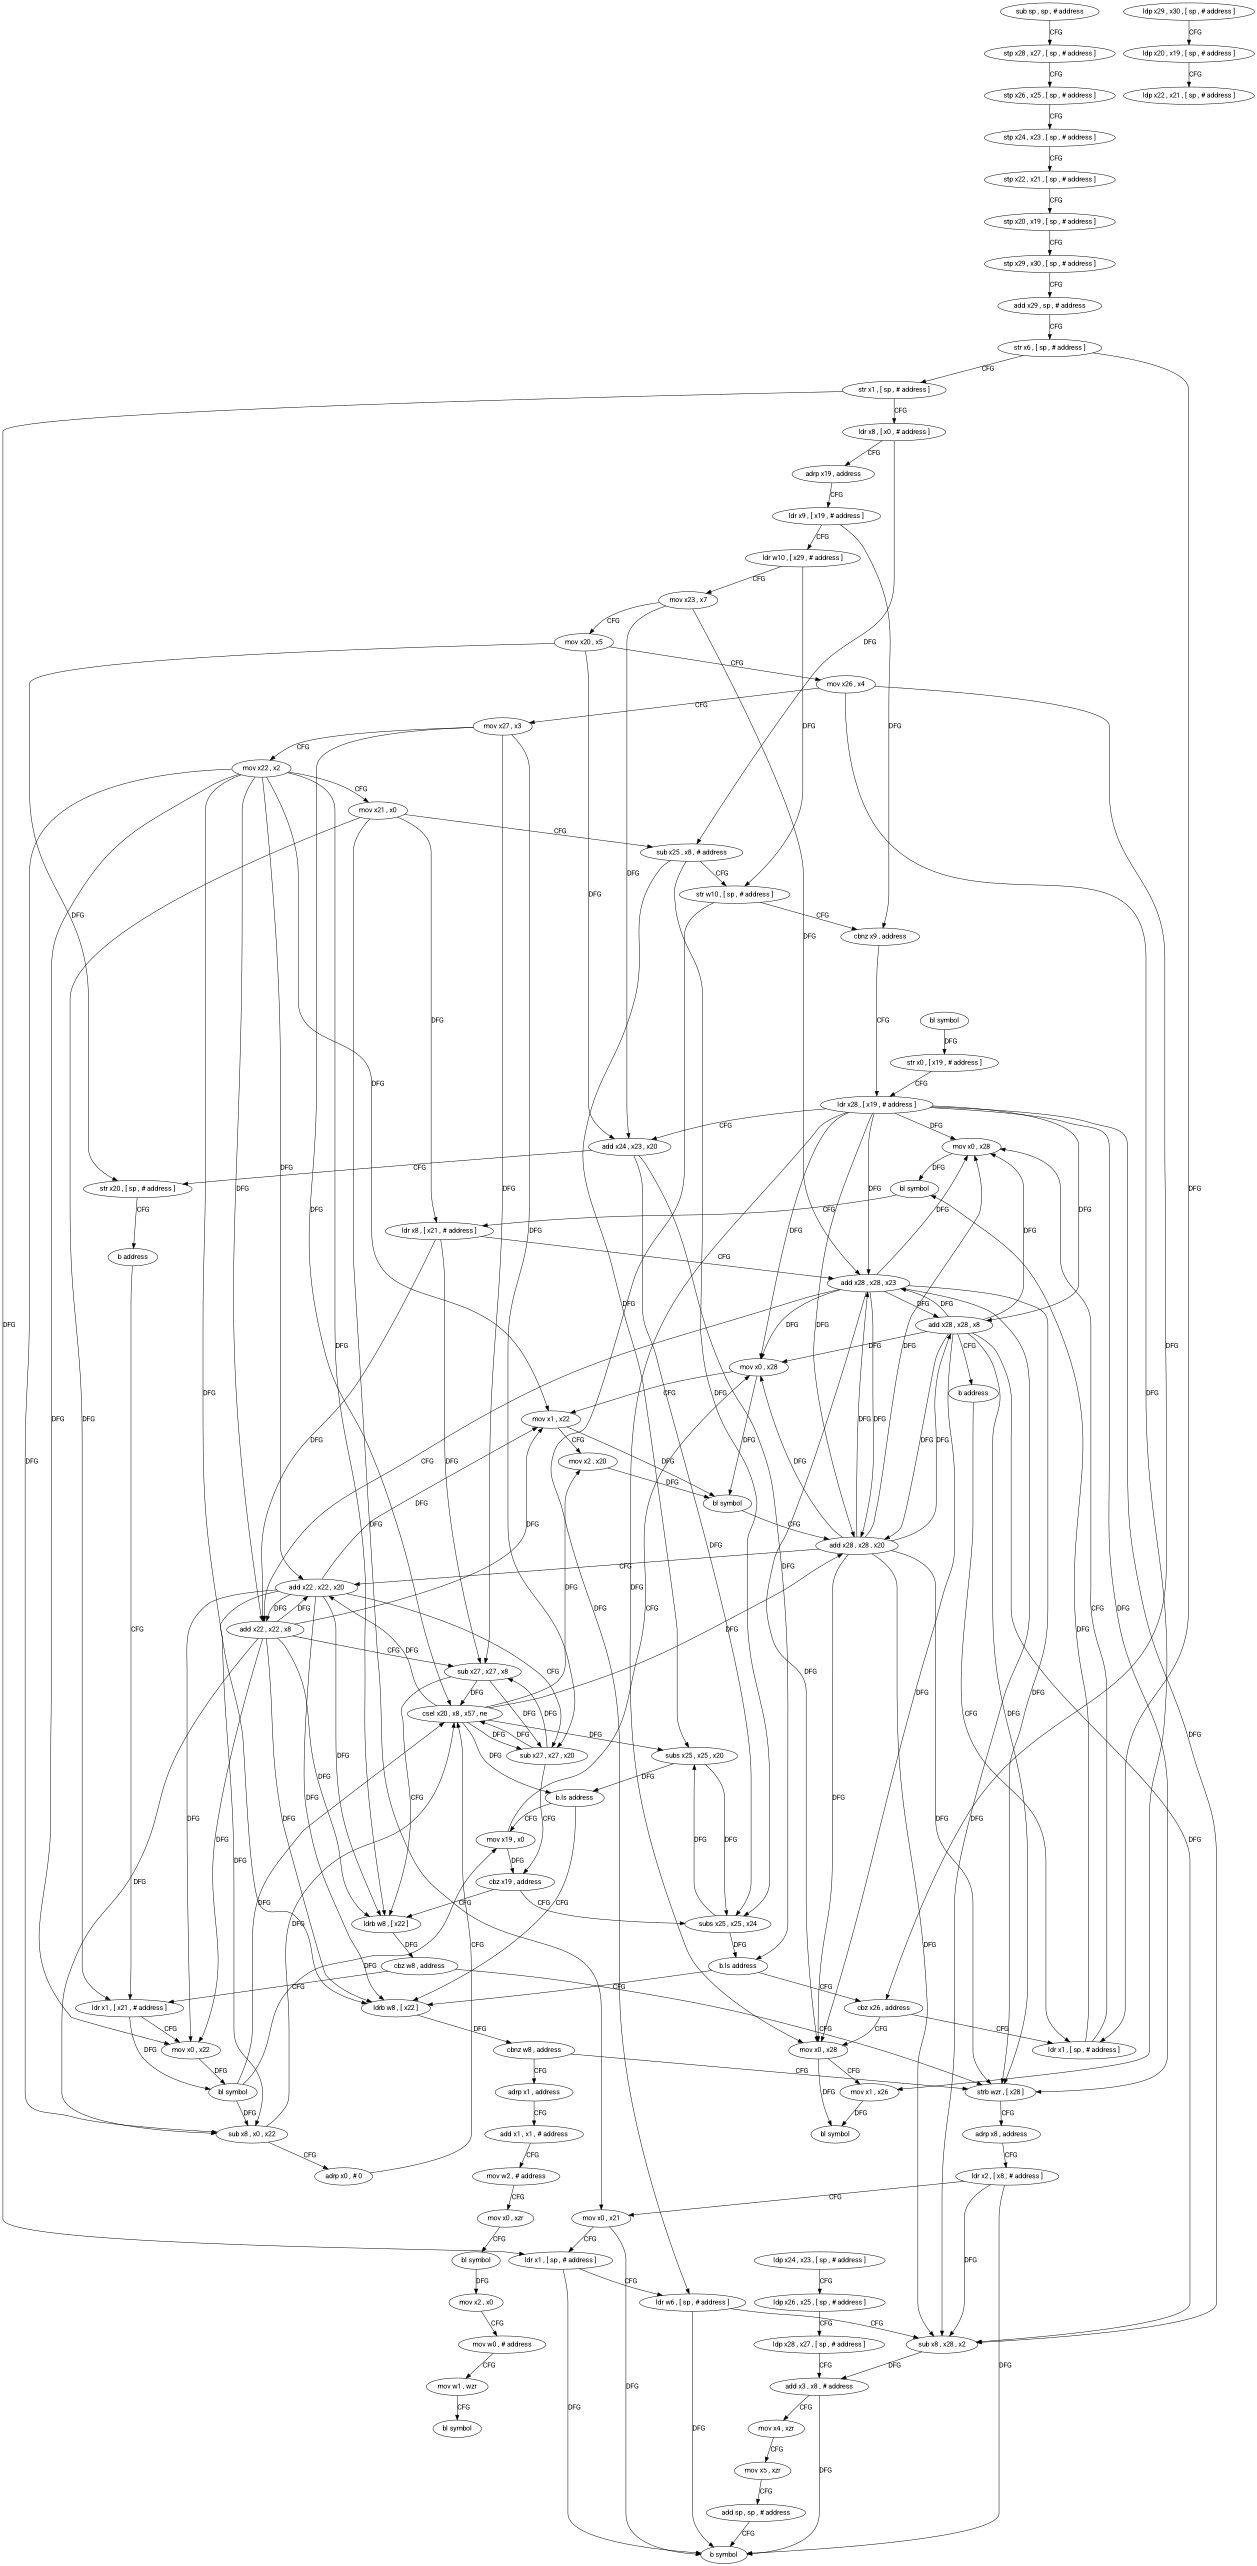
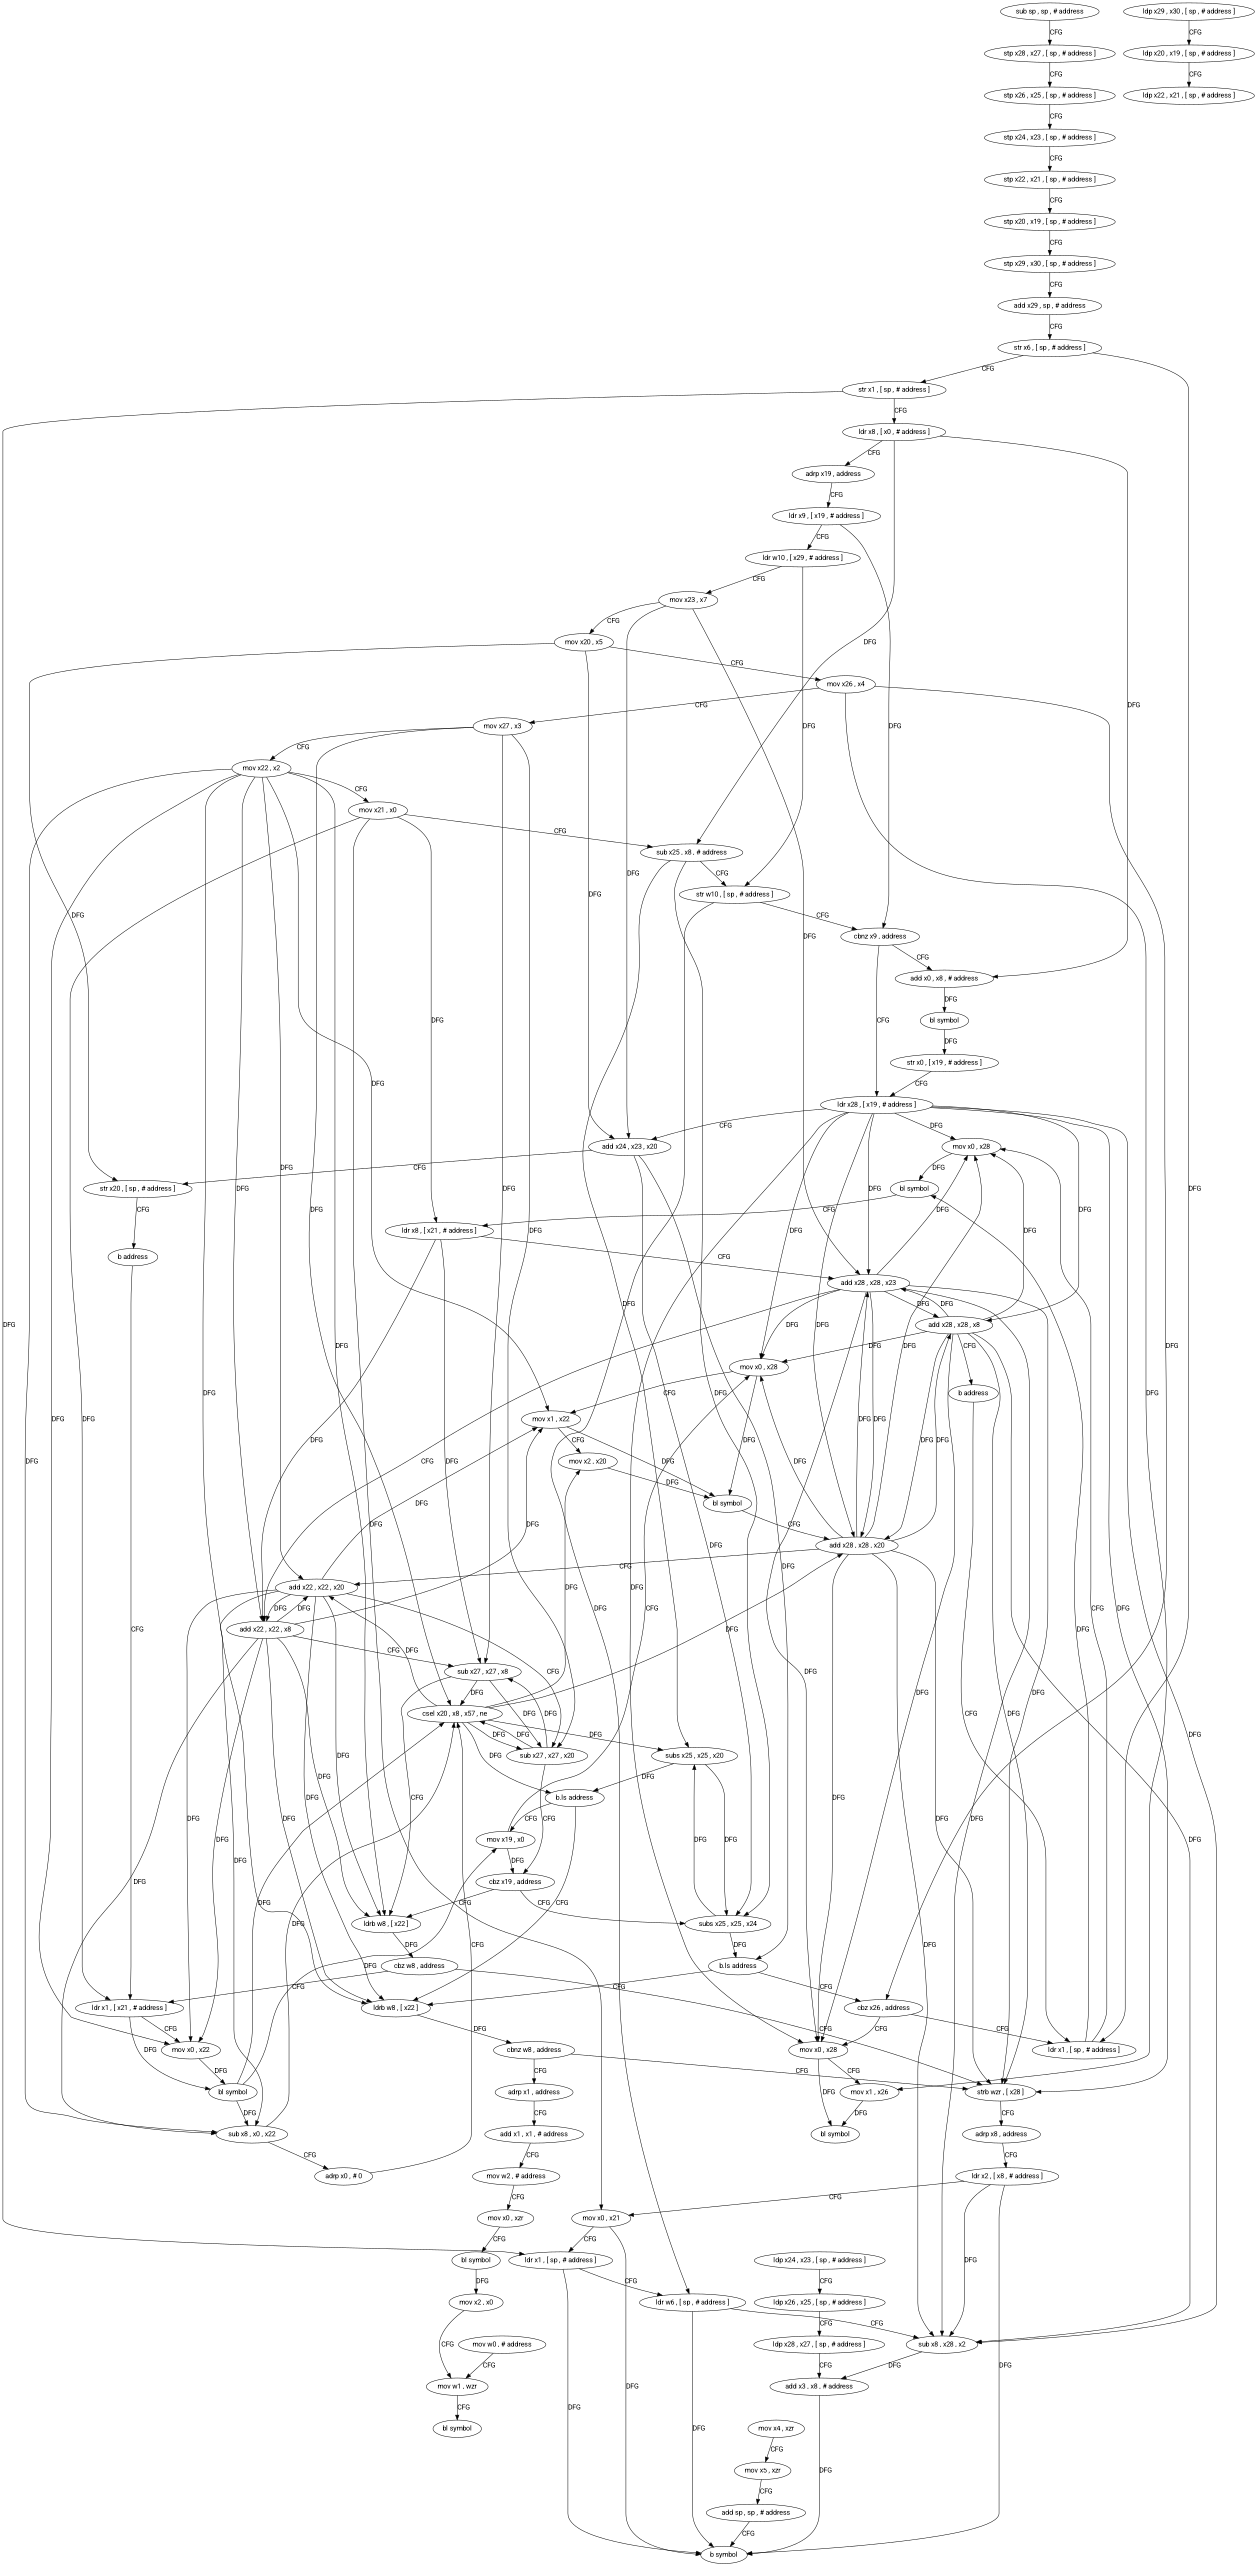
none -> (944, 979)
(488, 2321) -> (440, 2339)
(798, 2406) -> none
